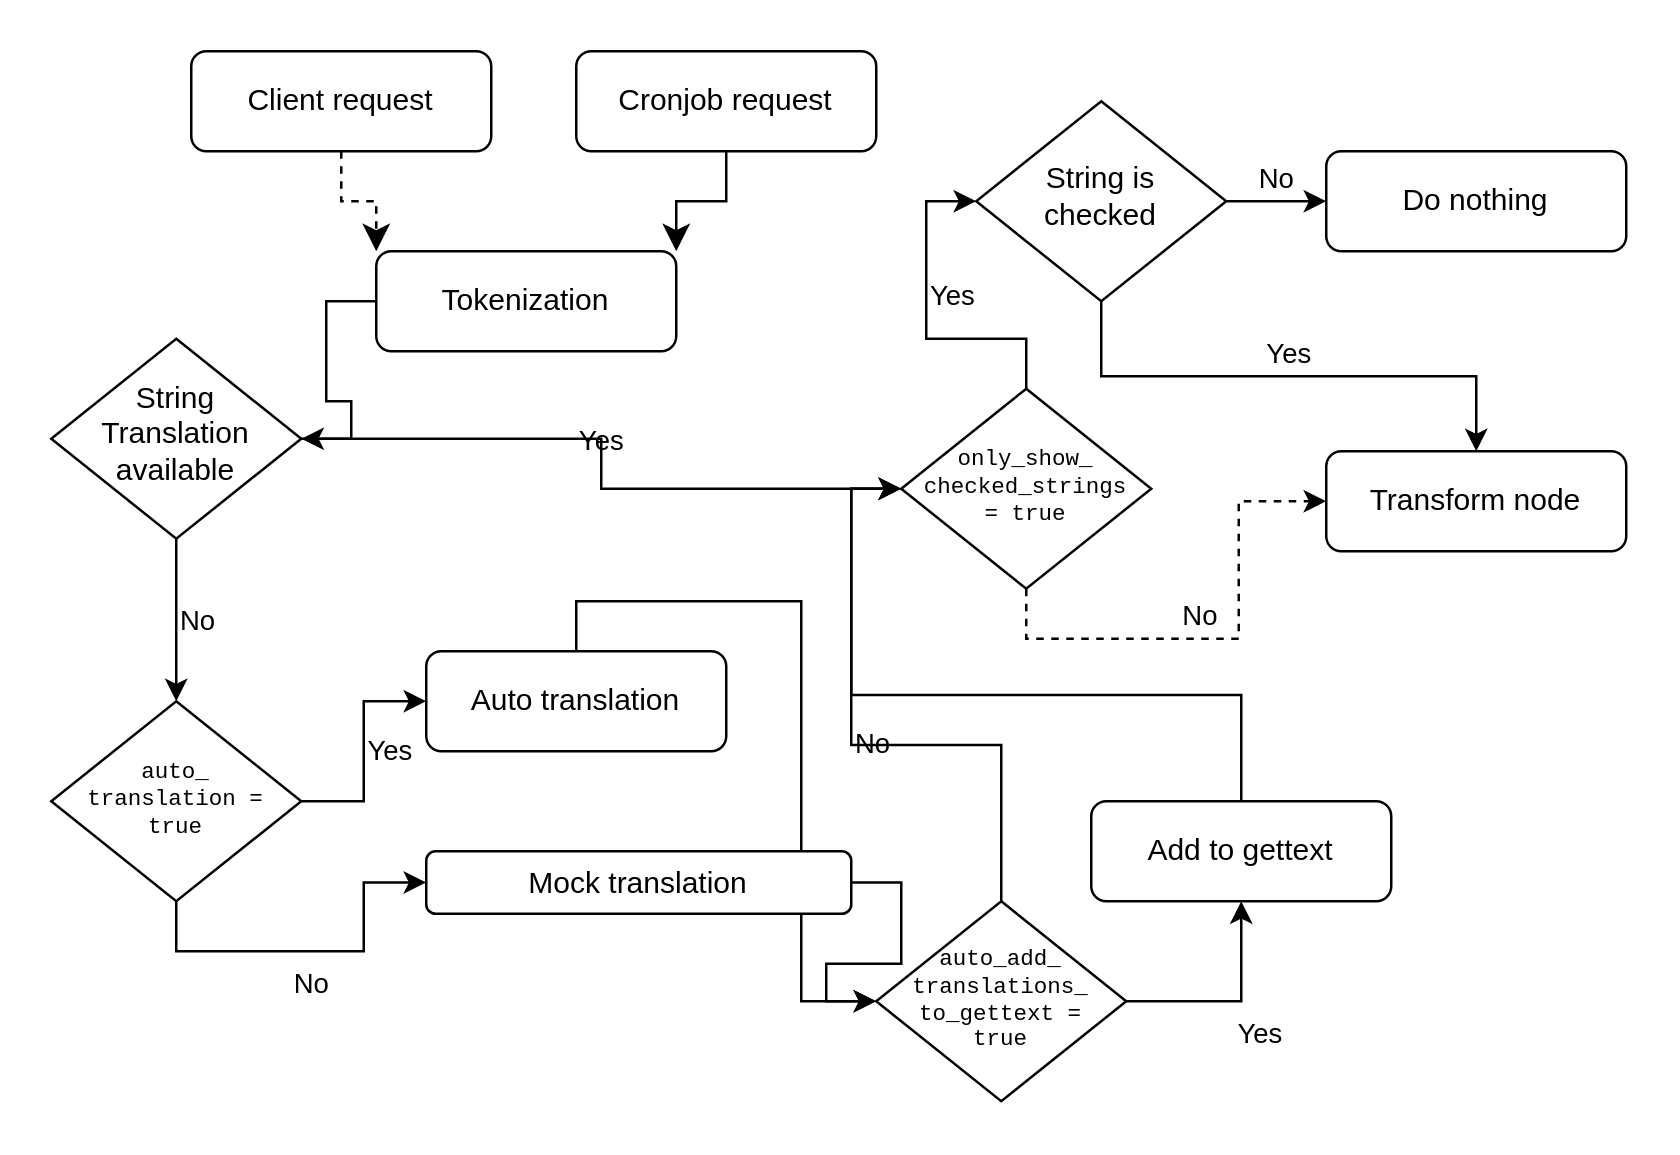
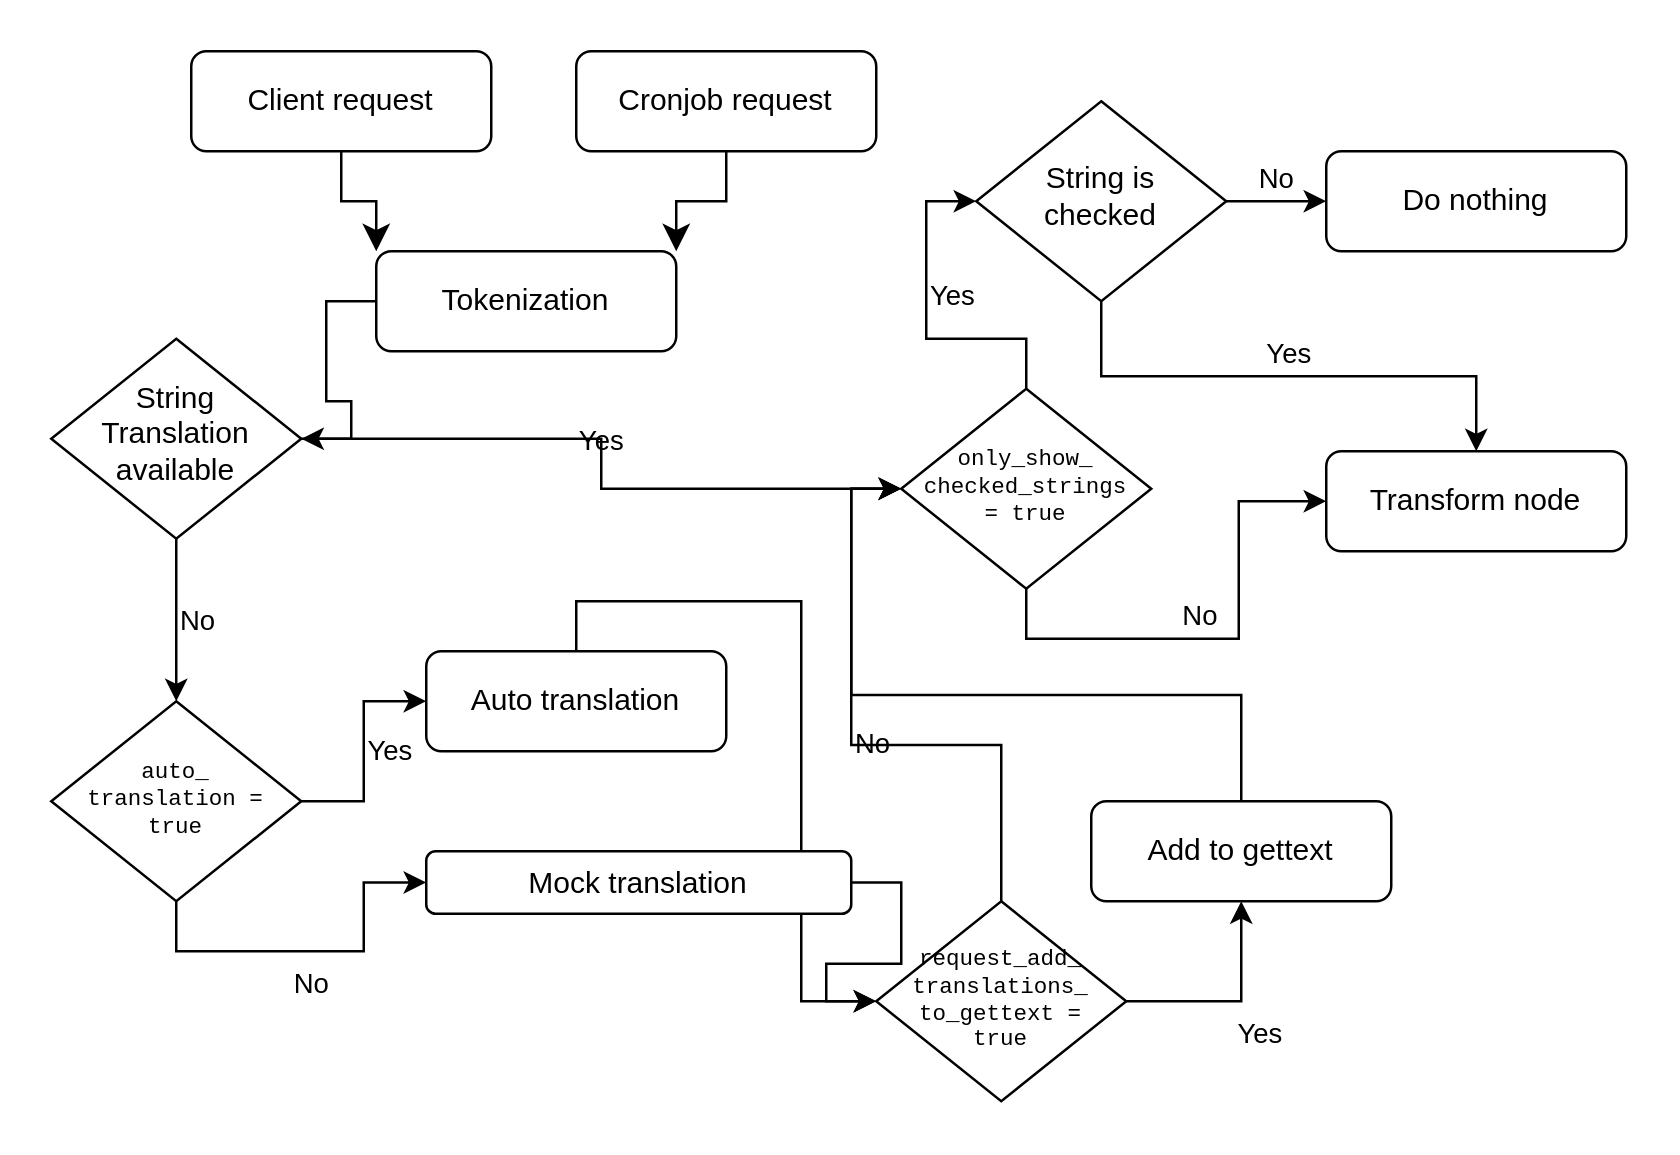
(351, 201) -> (351, 201)
(1212, 639) -> (1212, 639)
(1001, 1001) -> (1001, 1001)
